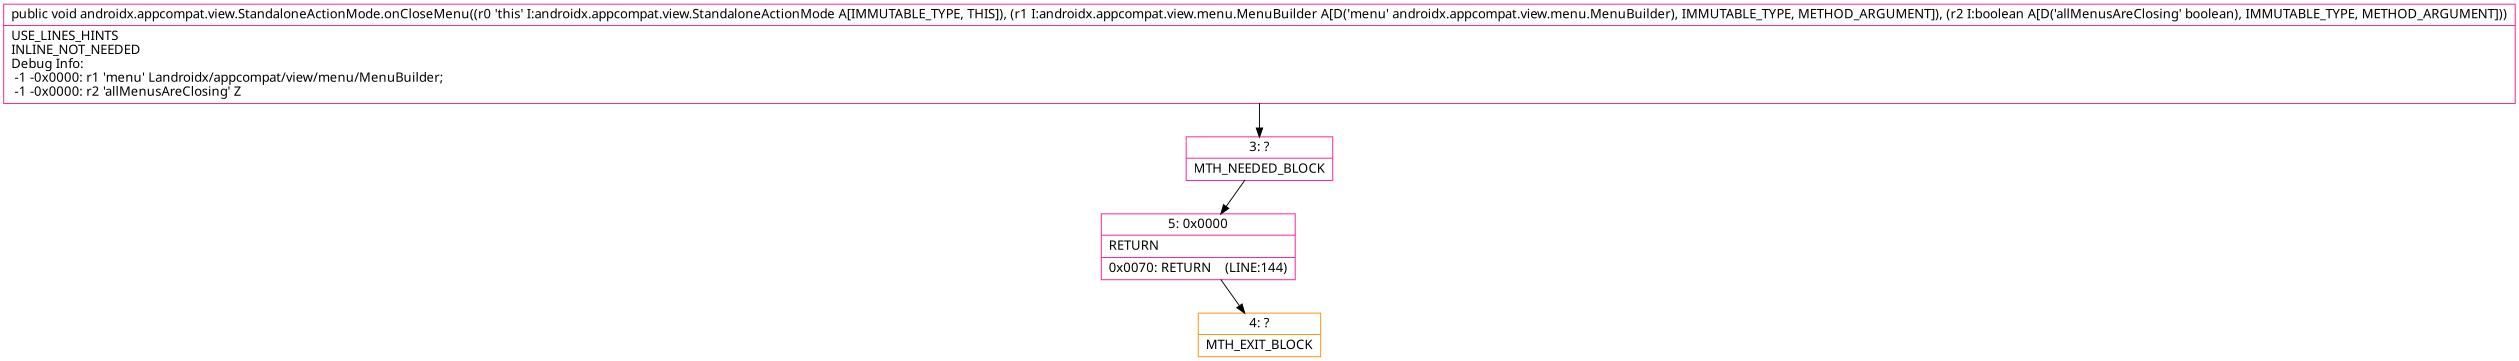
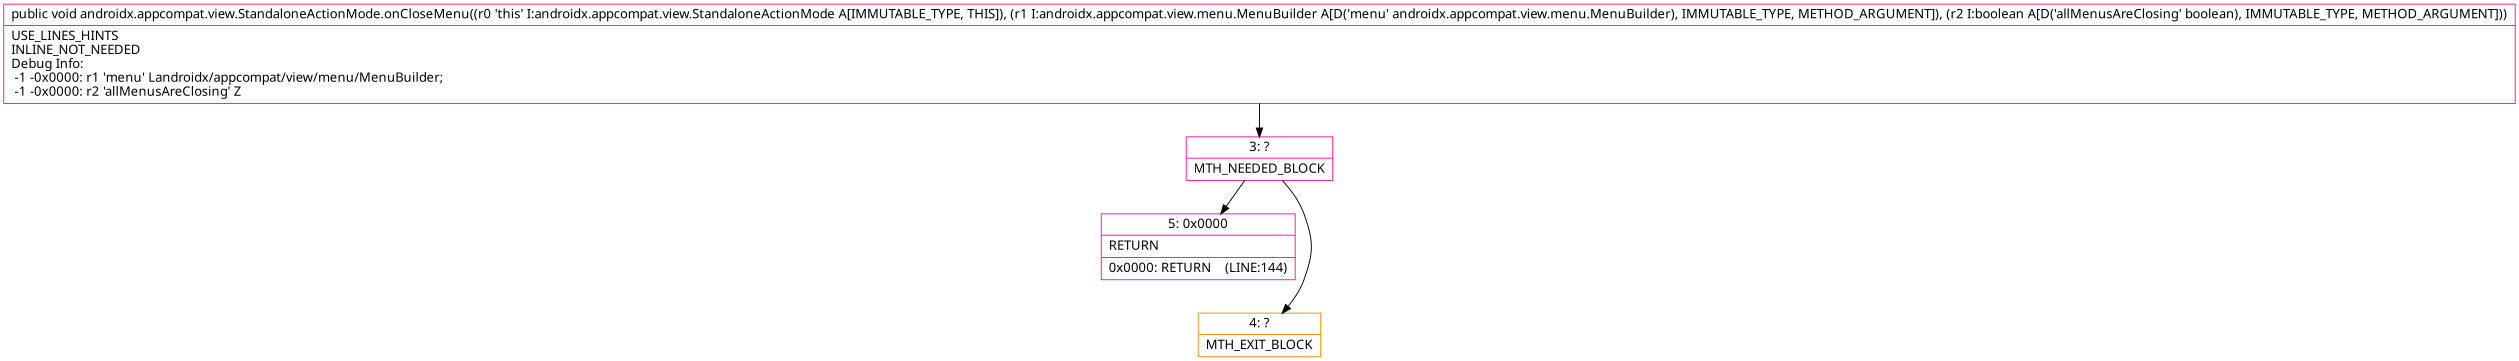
(1198, 268) -> (1198, 268)
(1230, 292) -> (1311, 242)
